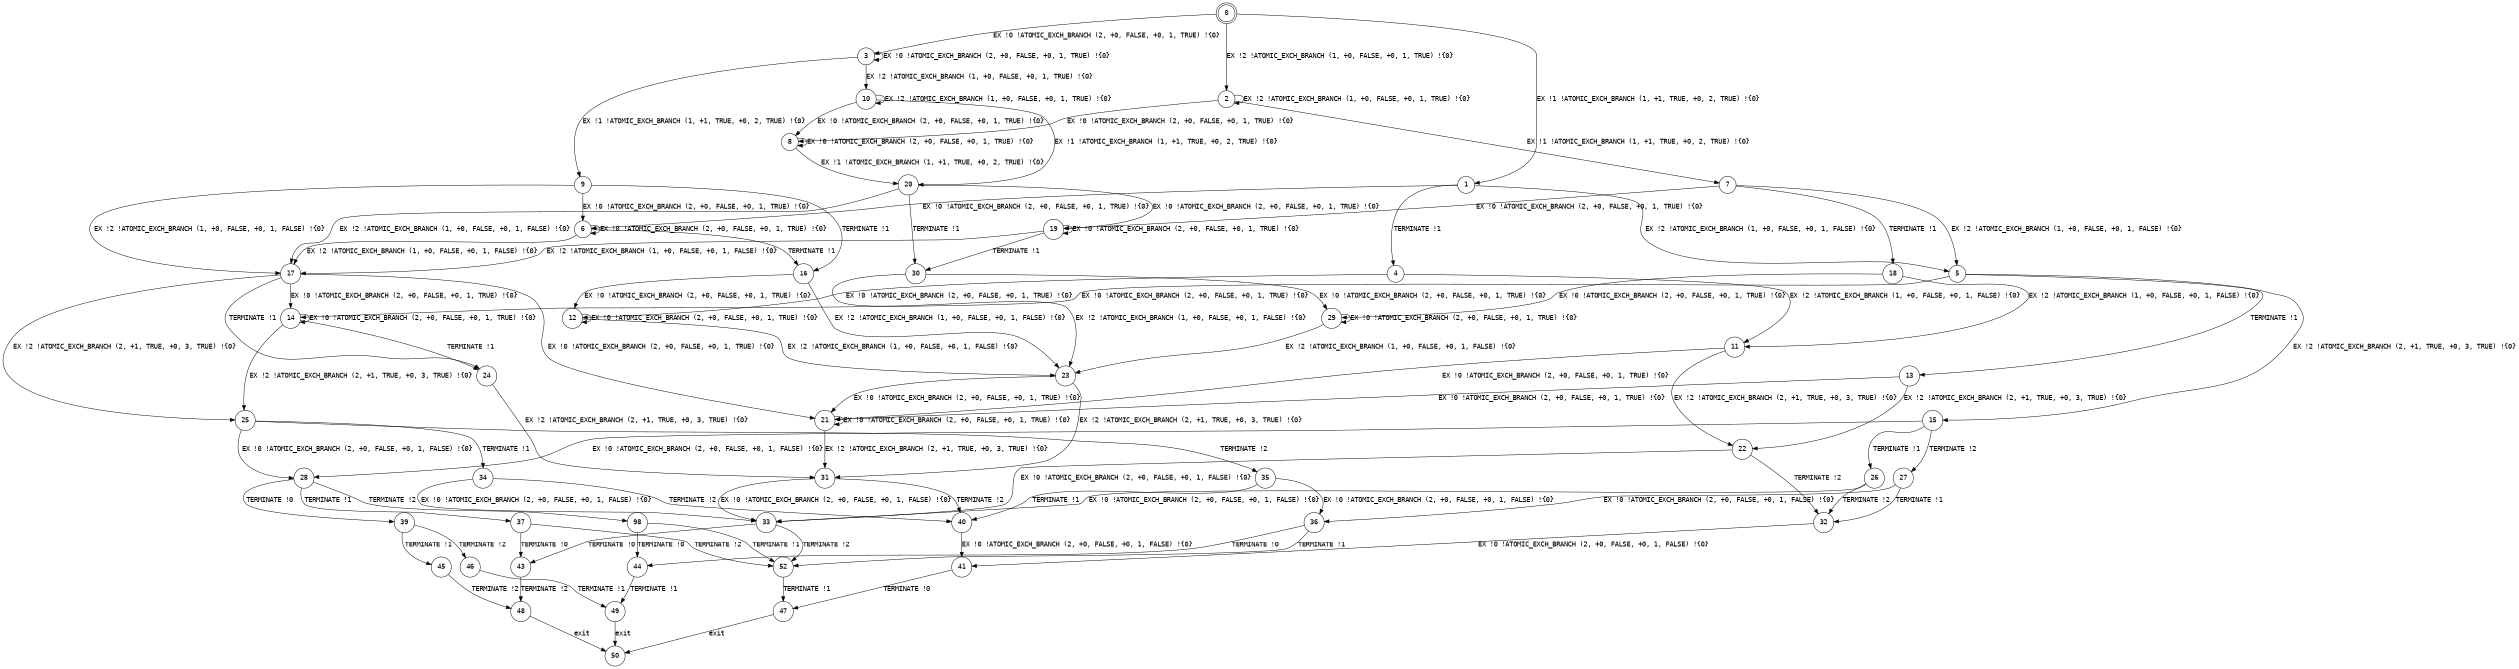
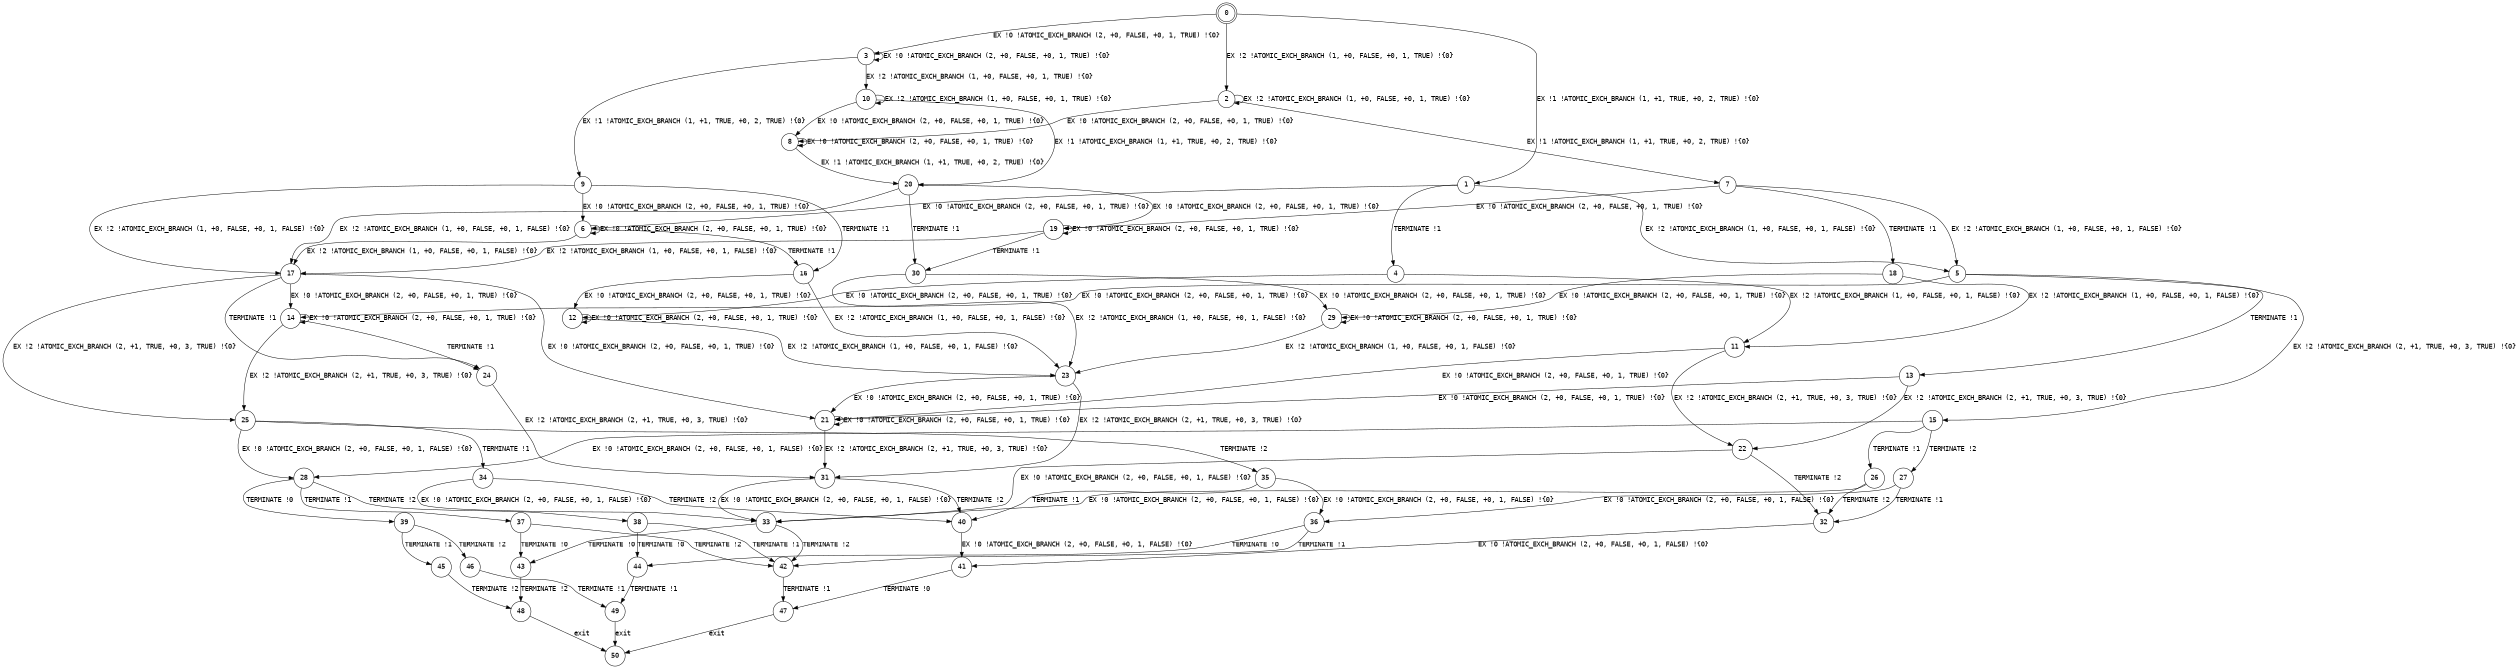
(637, 523) -> (637, 523)
(783, 567) -> (783, 567)
